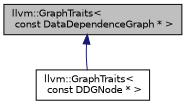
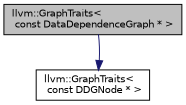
(86, 57) -> (99, 47)
